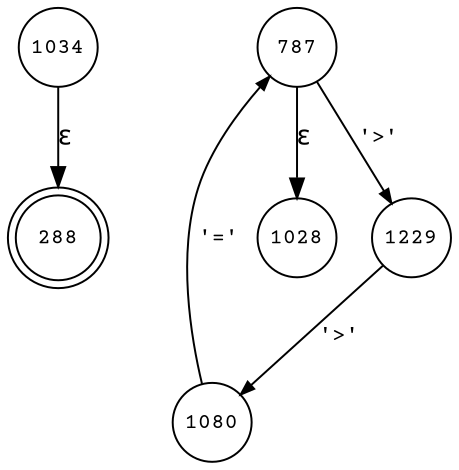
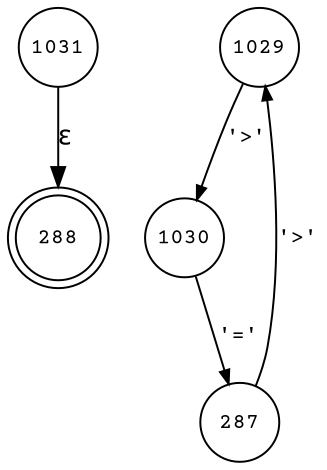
(58, 47) -> (58, 47)
(297, 47) -> (240, 422)
(297, 238) -> none
(411, 238) -> (260, 47)
(212, 422) -> (185, 238)
